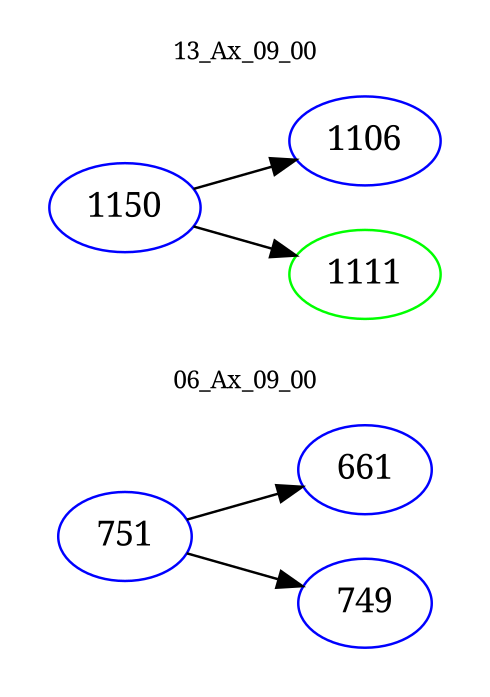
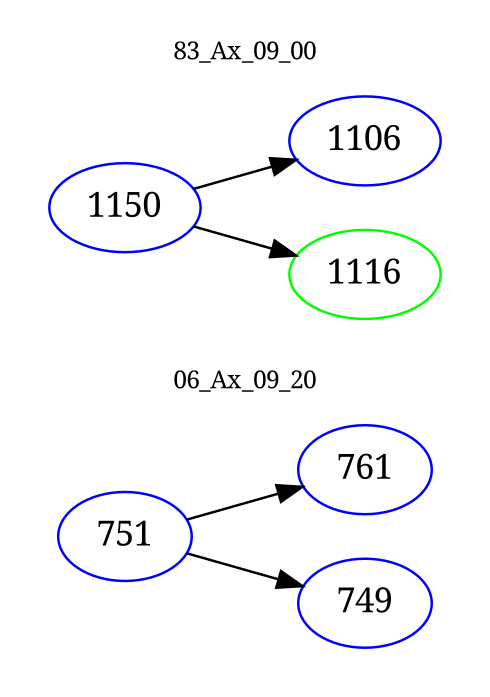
(245, 53) -> (245, 53)
(365, 274) -> (365, 274)
(245, 382) -> (245, 382)
(365, 470) -> (365, 470)
